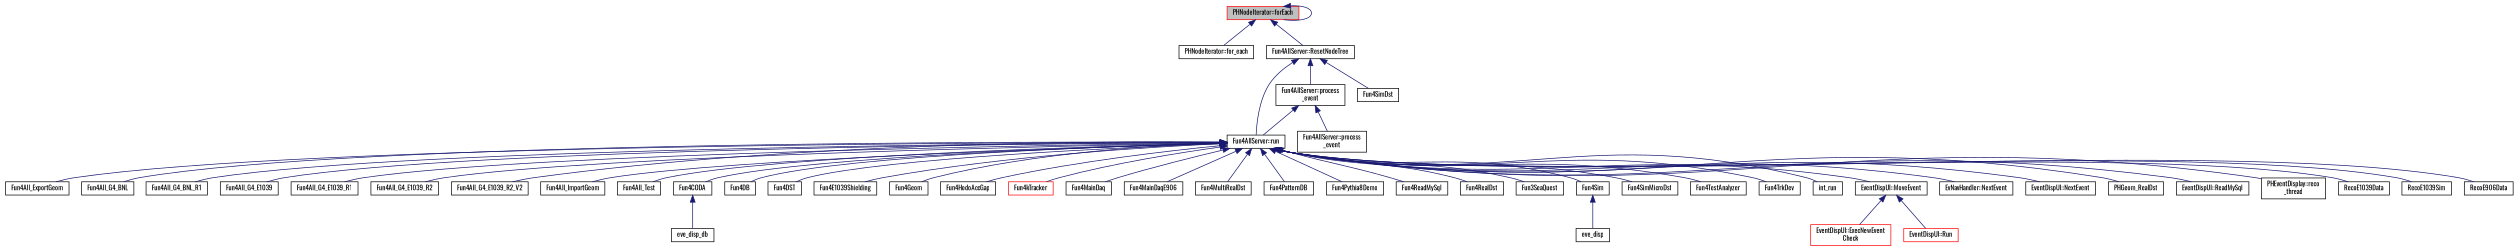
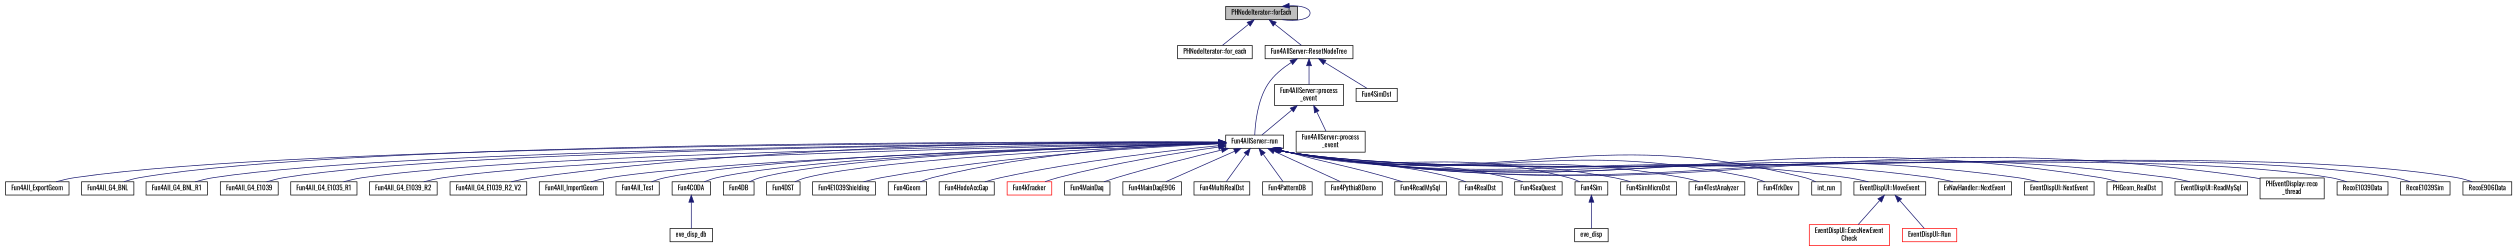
(1263, 13) -> (1262, 13)
(325, 188) -> (324, 188)
(1540, 188) -> (1538, 188)
